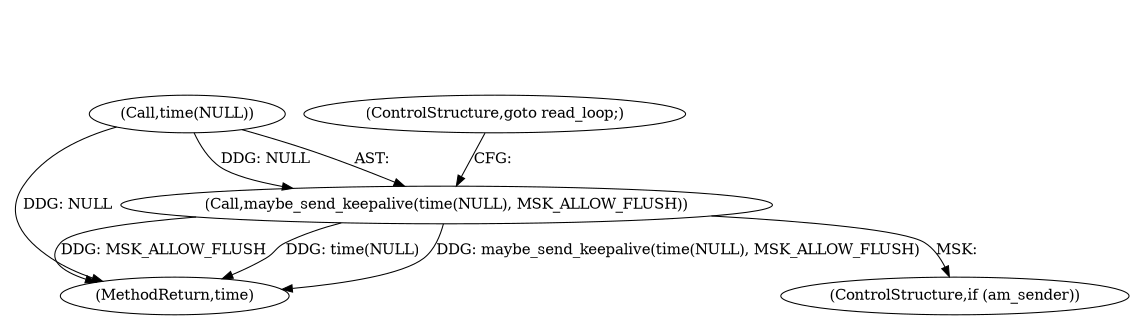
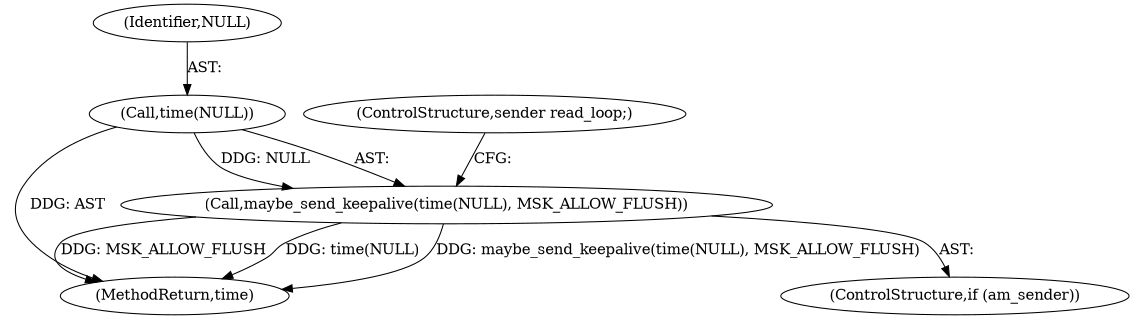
none -> (187, 23)
(495, 114) -> (495, 114)
(68, 205) -> (68, 205)
(959, 250) -> (959, 250)
